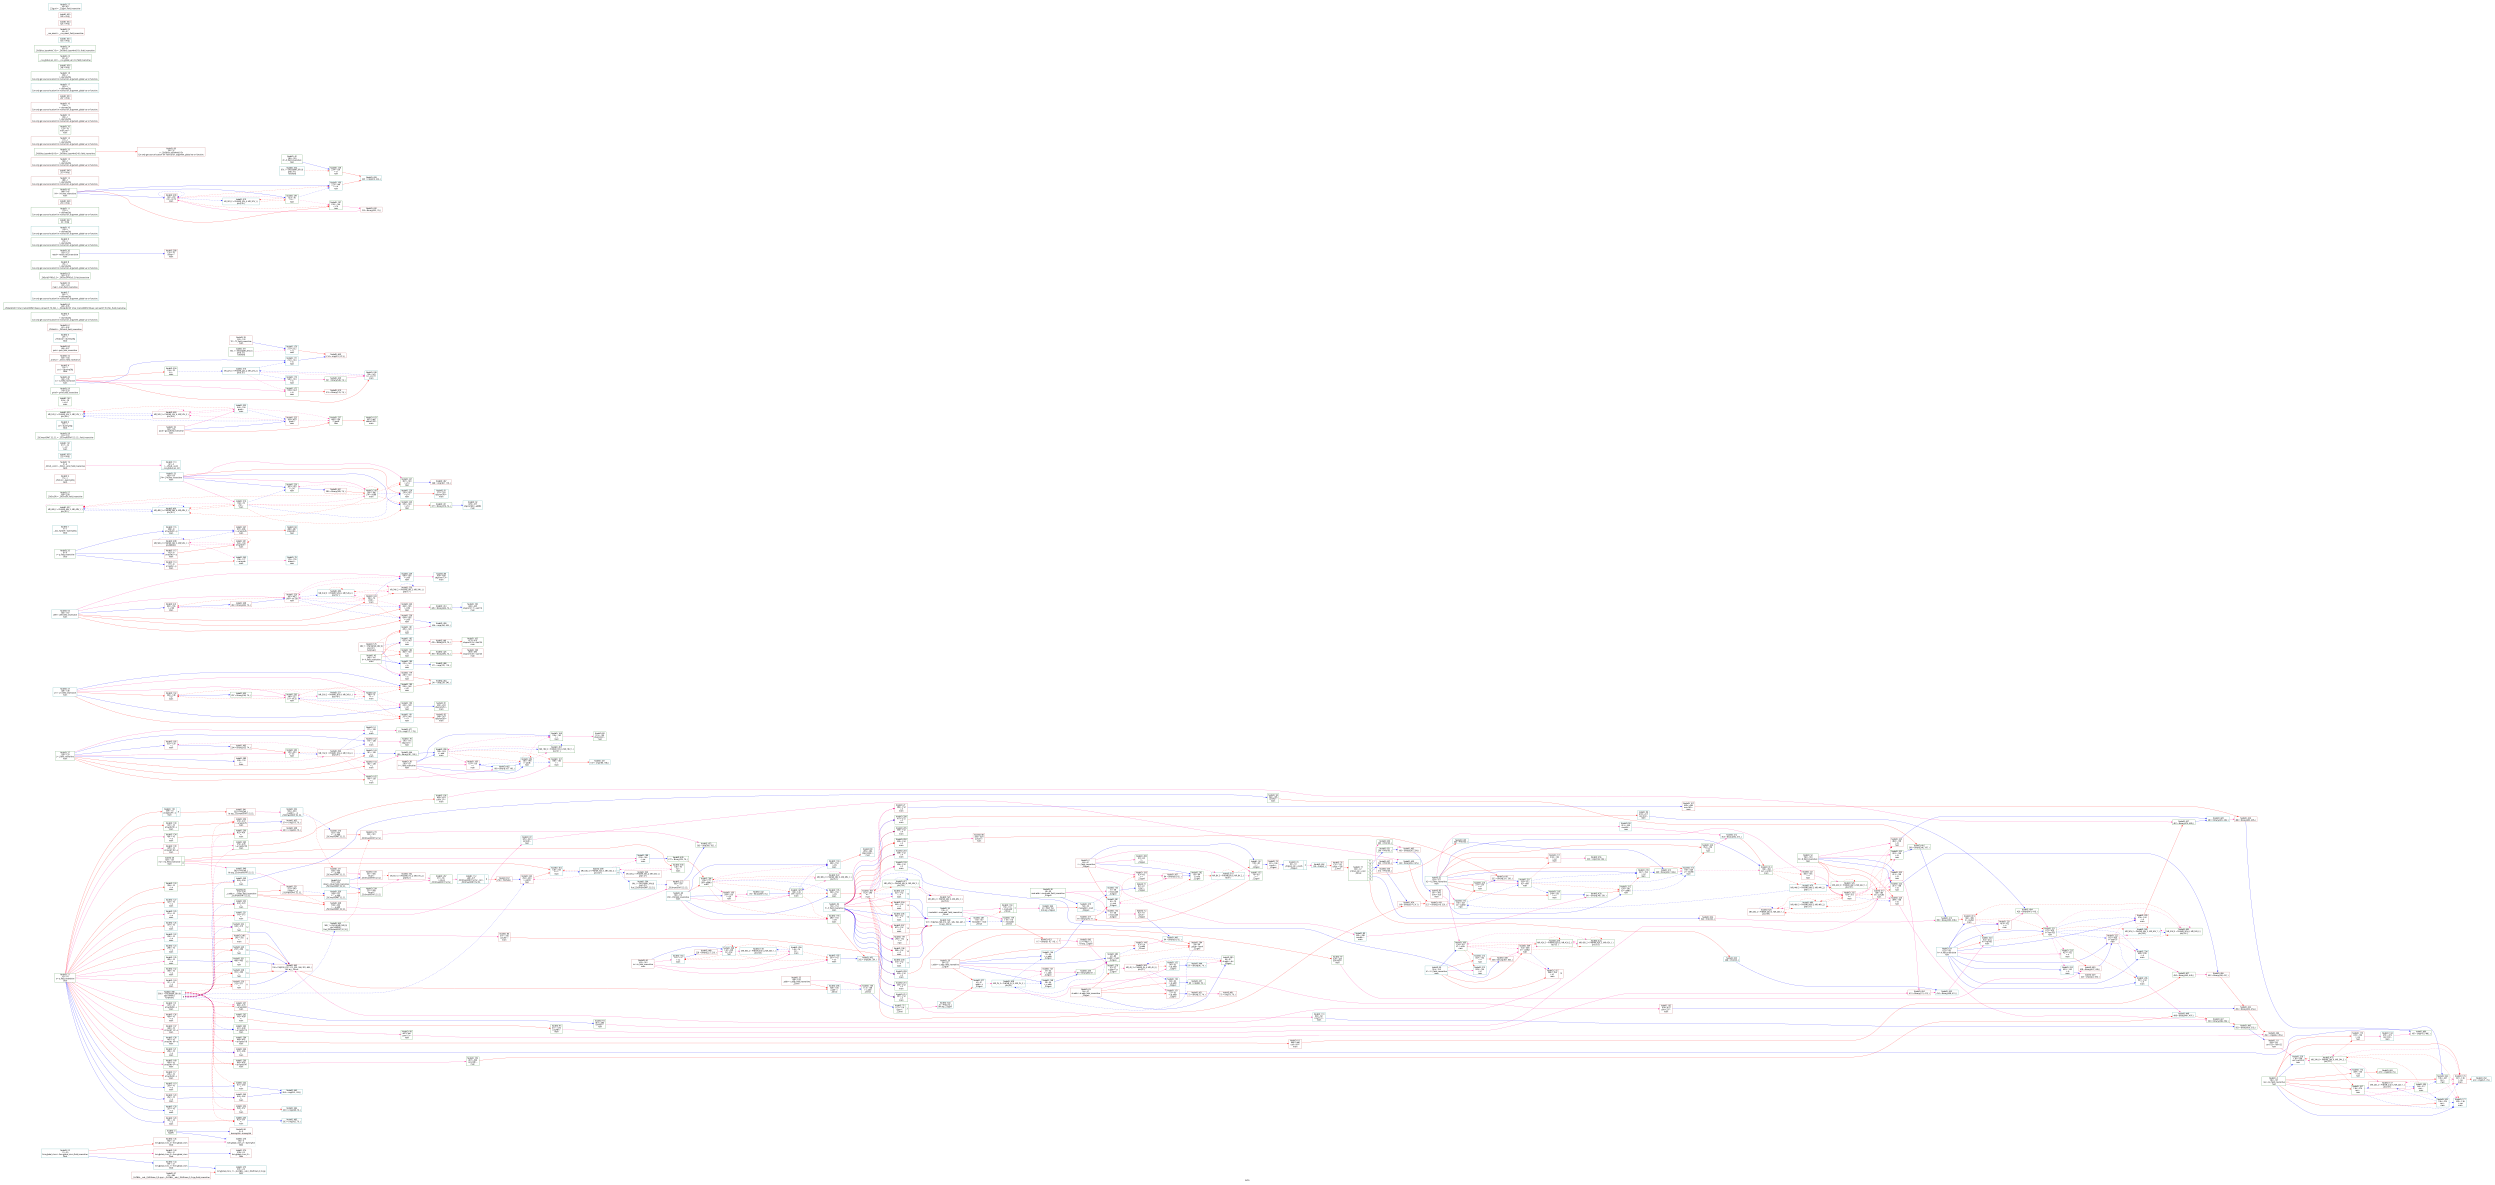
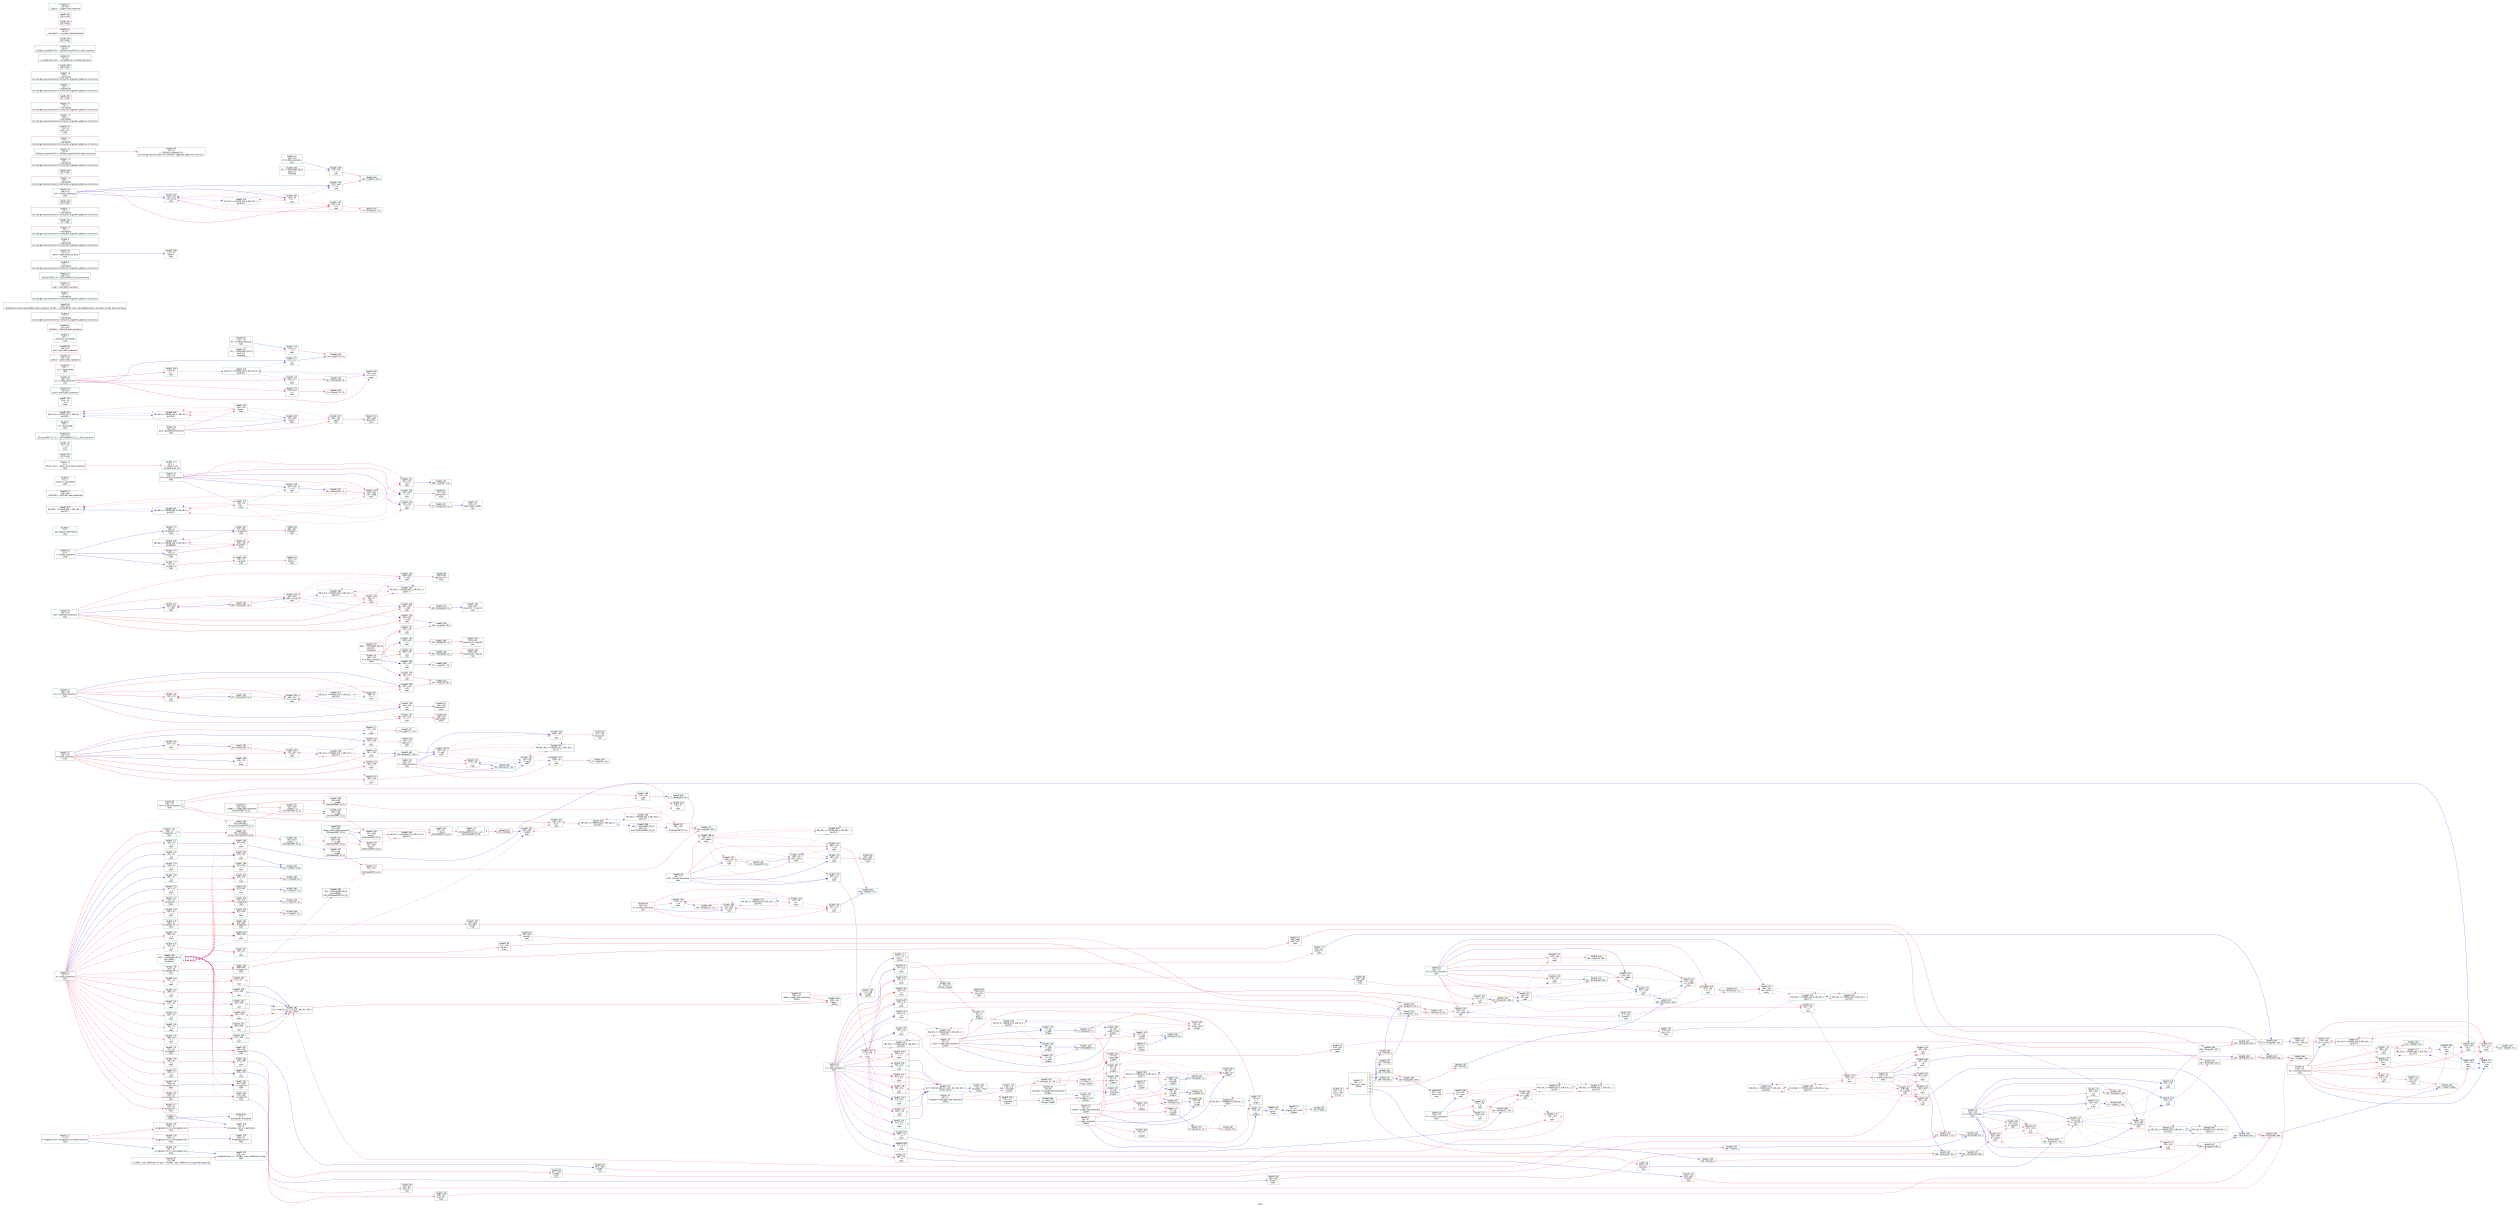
(1828, 881) -> (1864, 1078)
